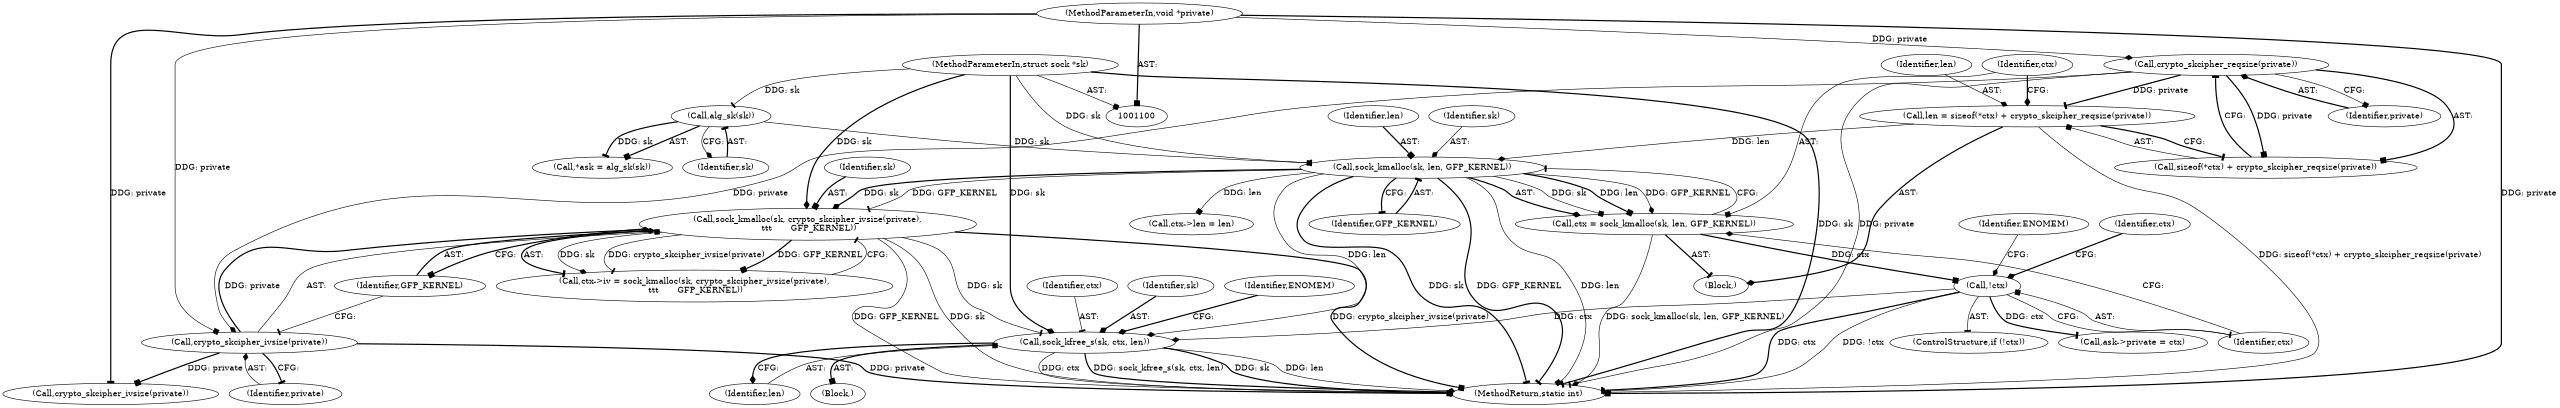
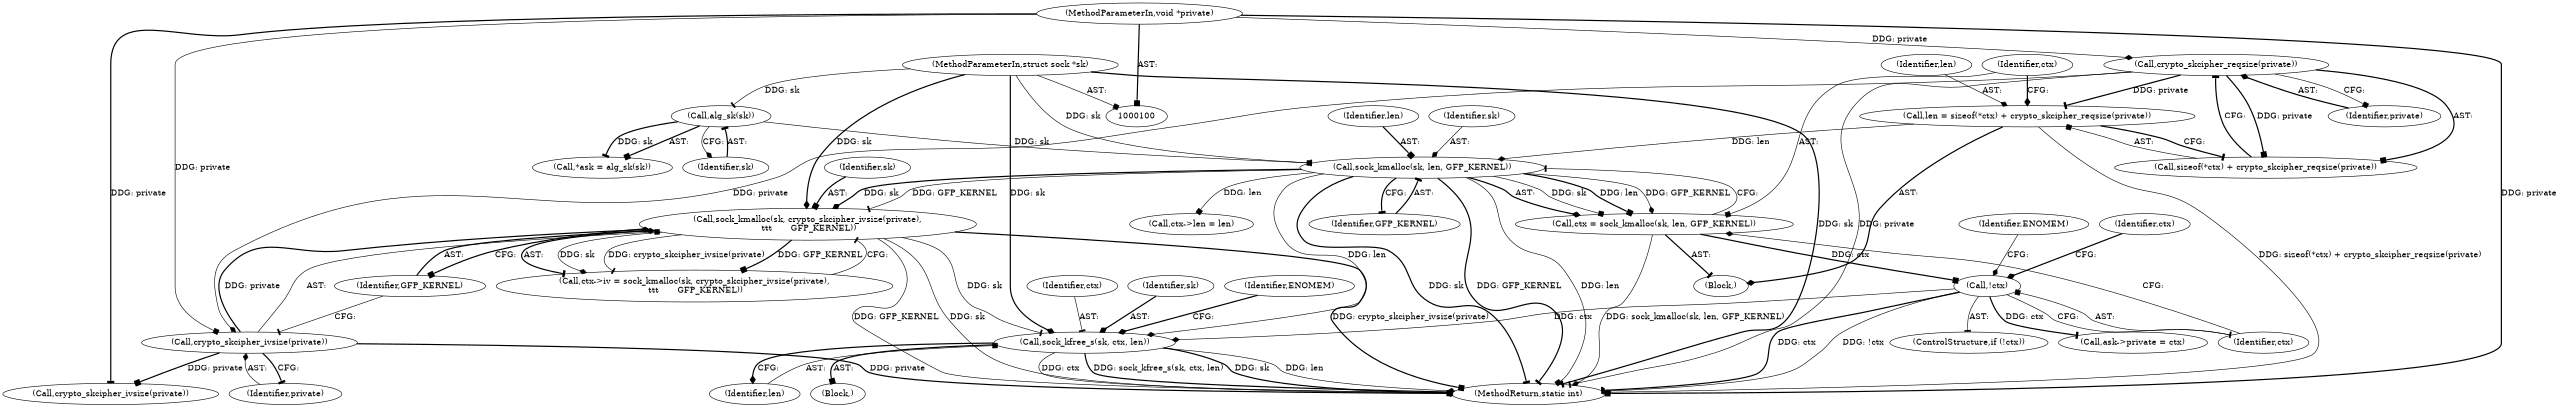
(1137, 116) -> (1137, 116)
